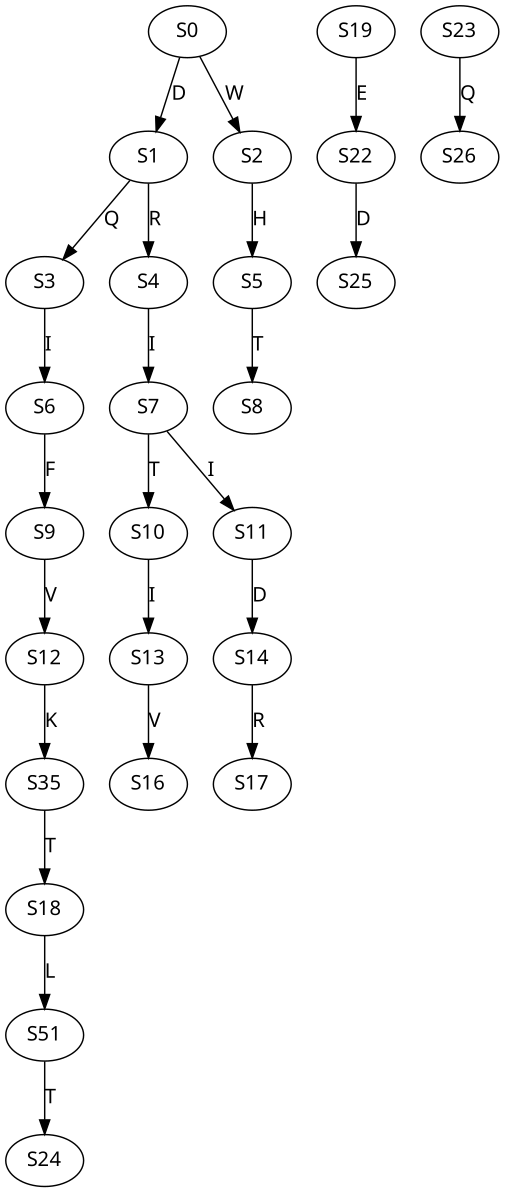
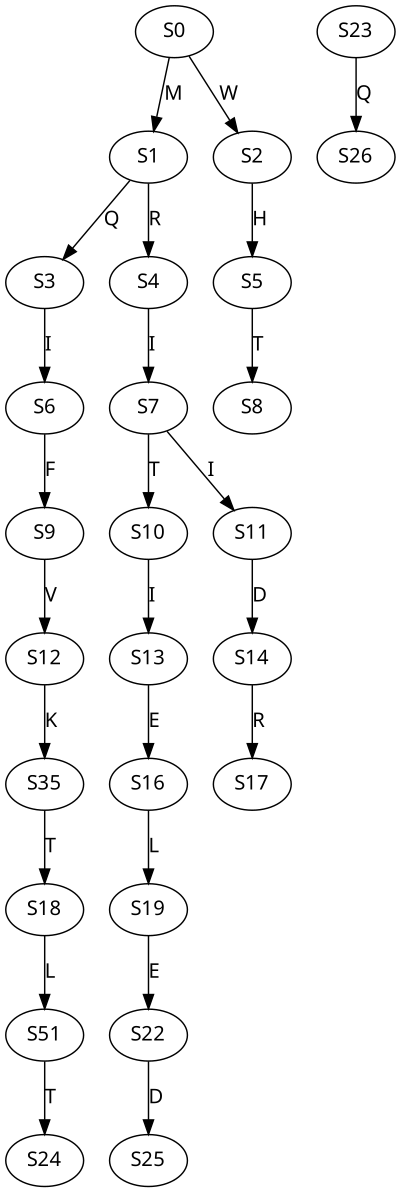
(179, 94) -> (174, 94)
(155, 722) -> (154, 722)
none -> (148, 840)
